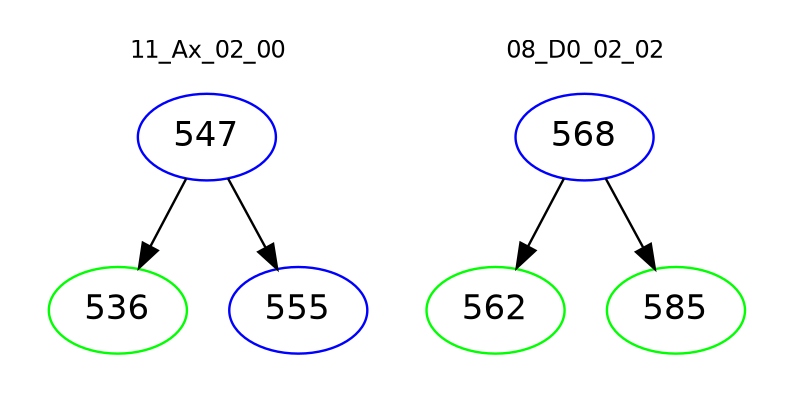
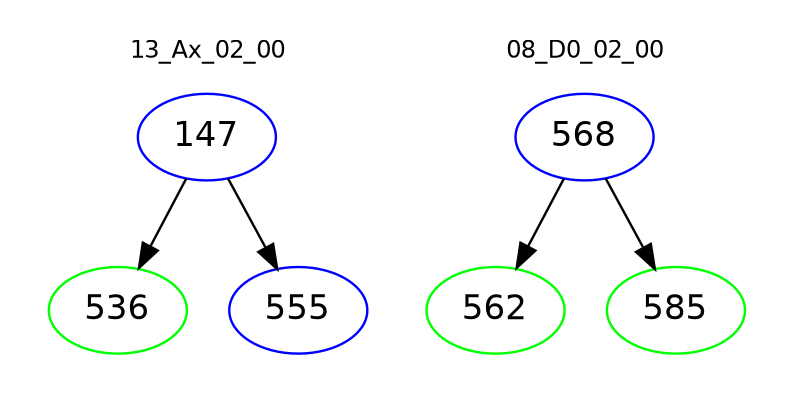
(208, 52) -> (208, 52)
(586, 52) -> (586, 52)
(207, 137) -> (207, 137)
